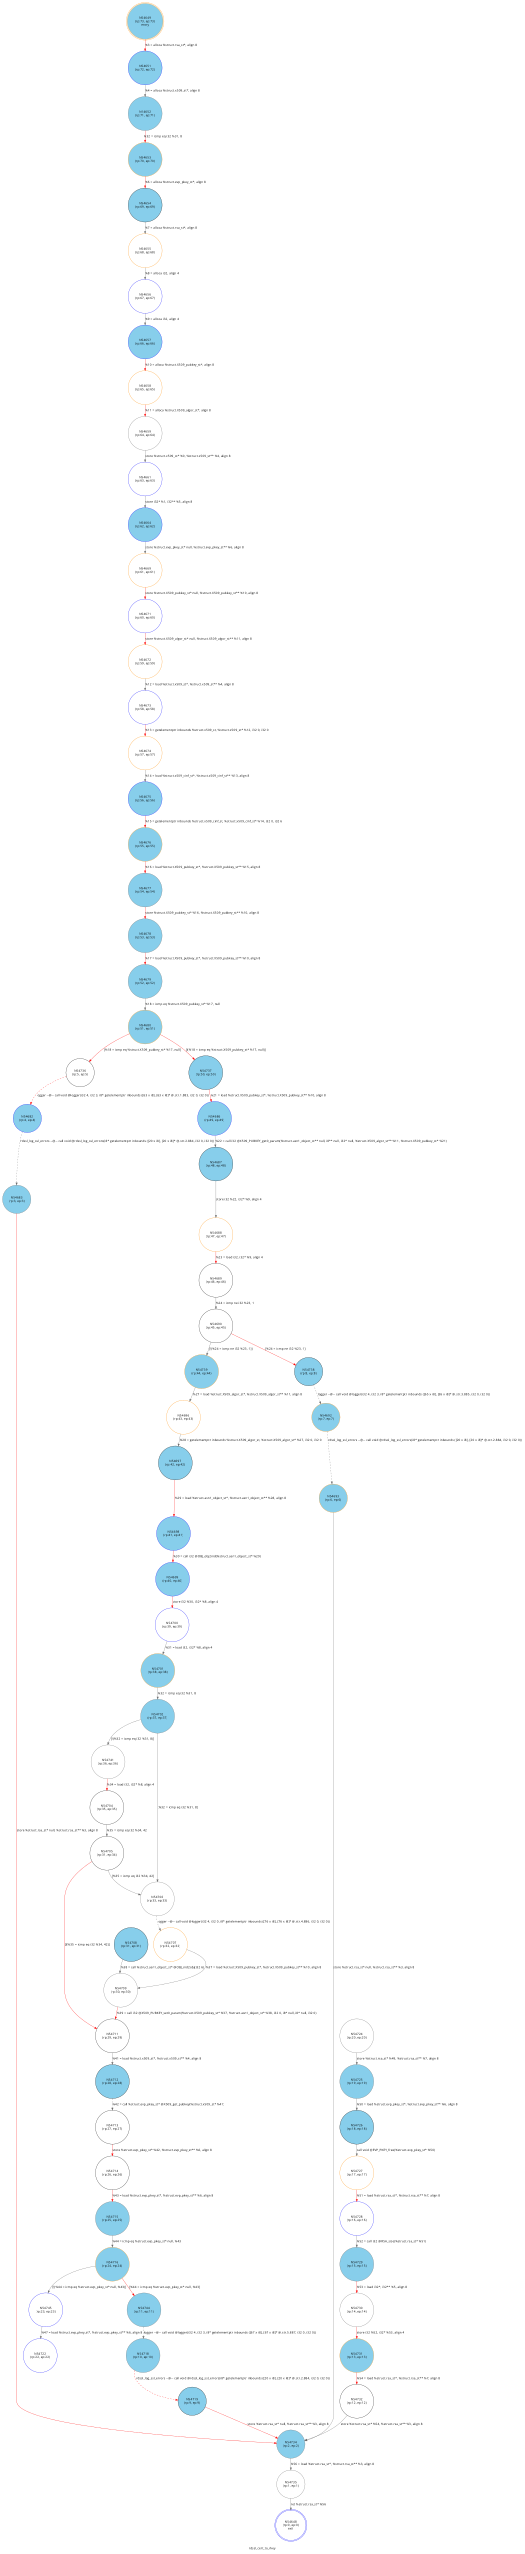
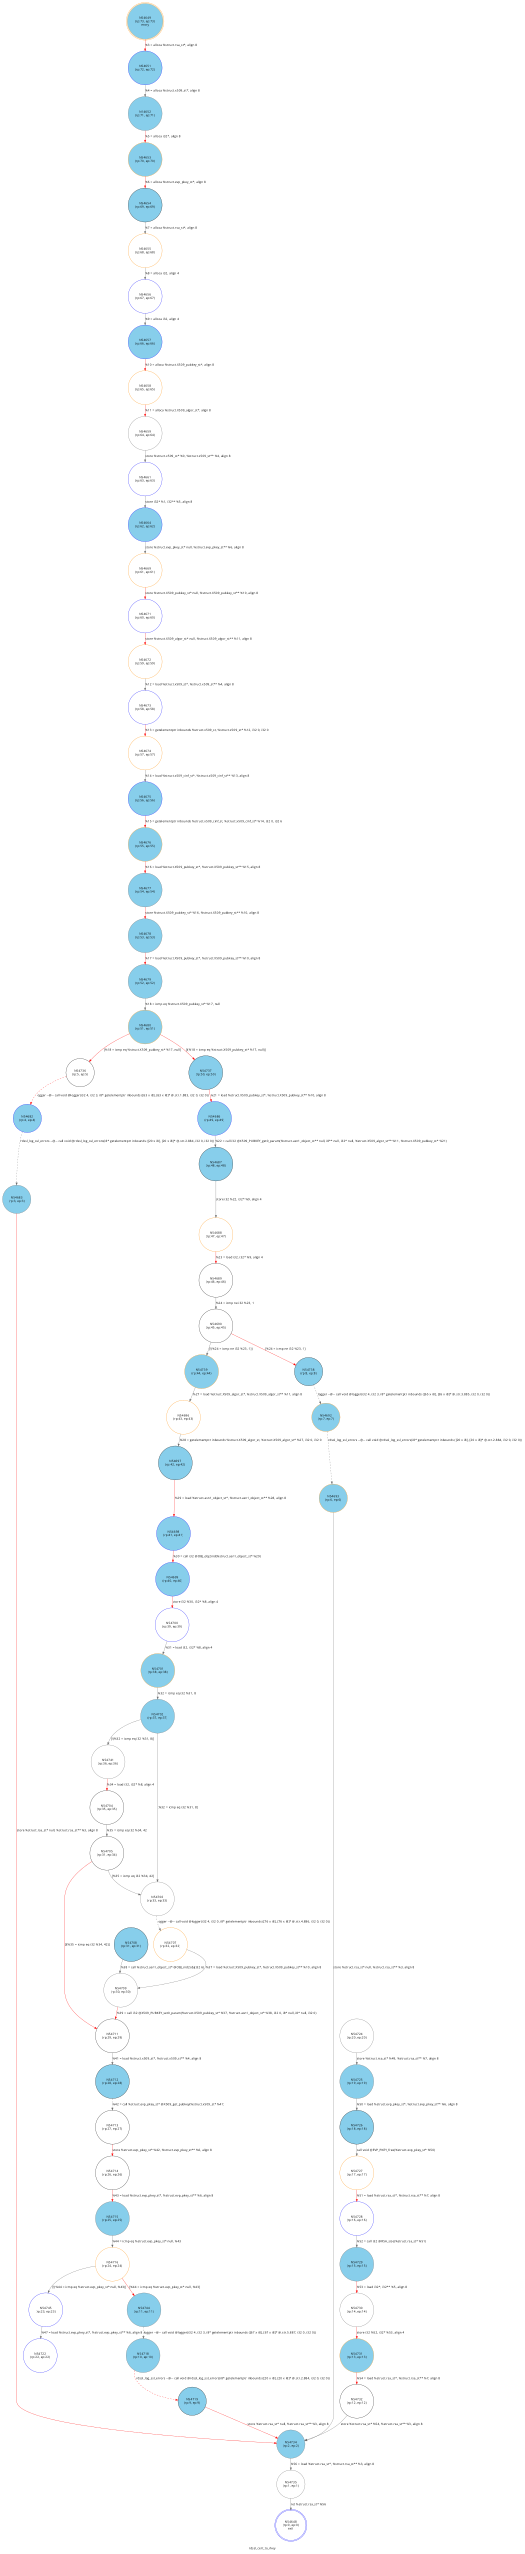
(163, 136) -> (163, 136)
(112, 2264) -> (112, 2264)
